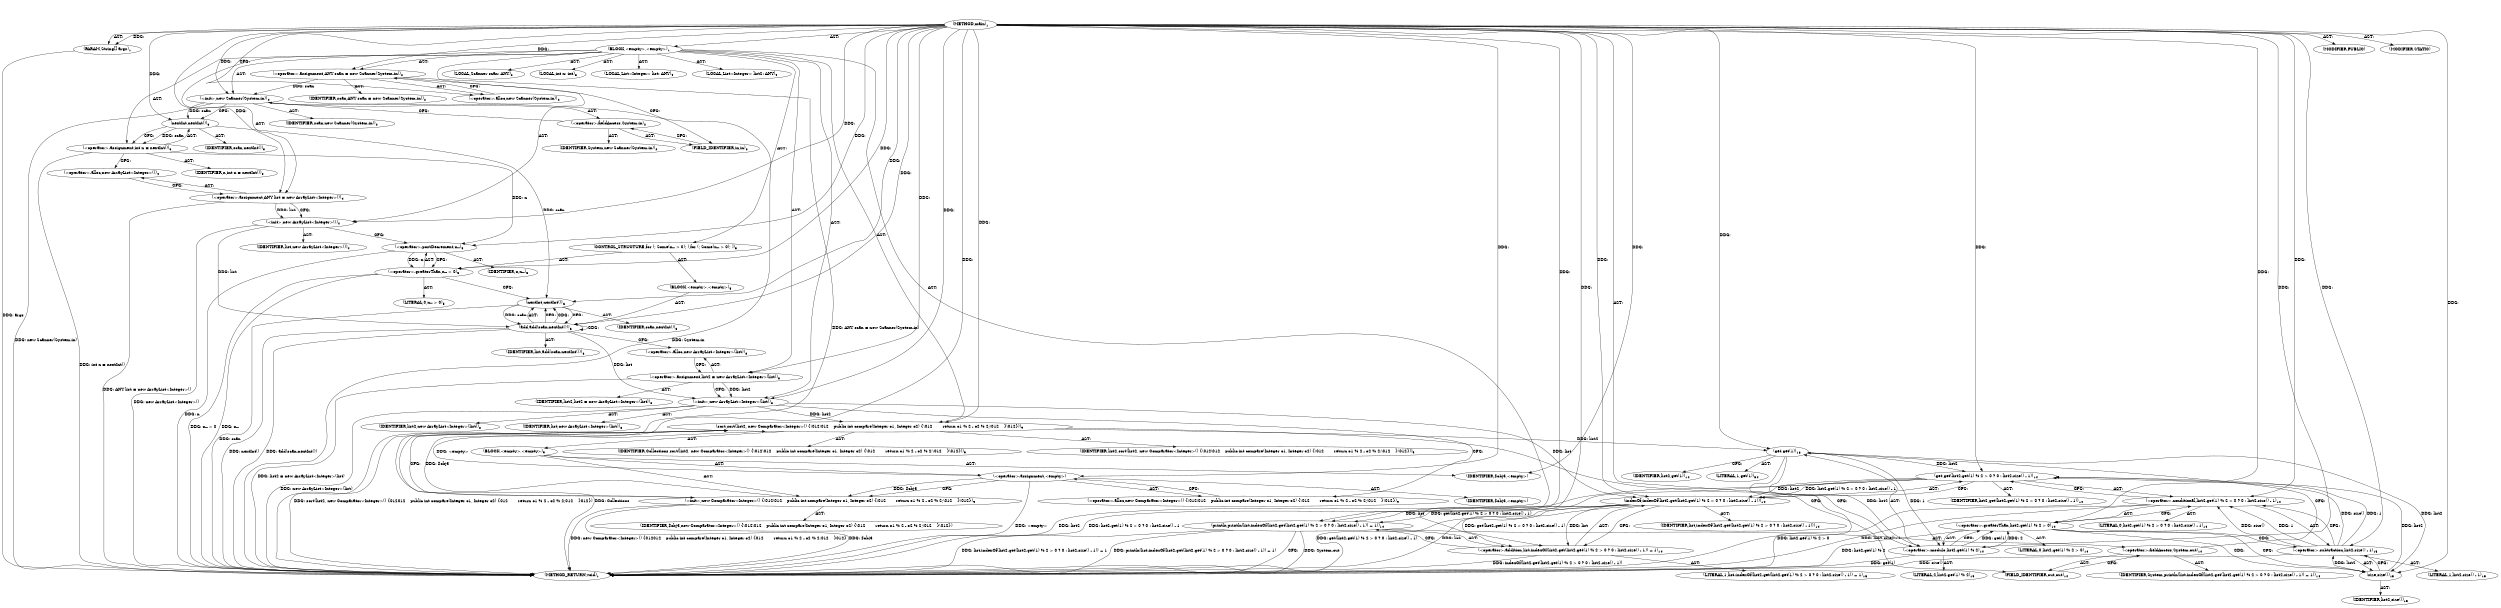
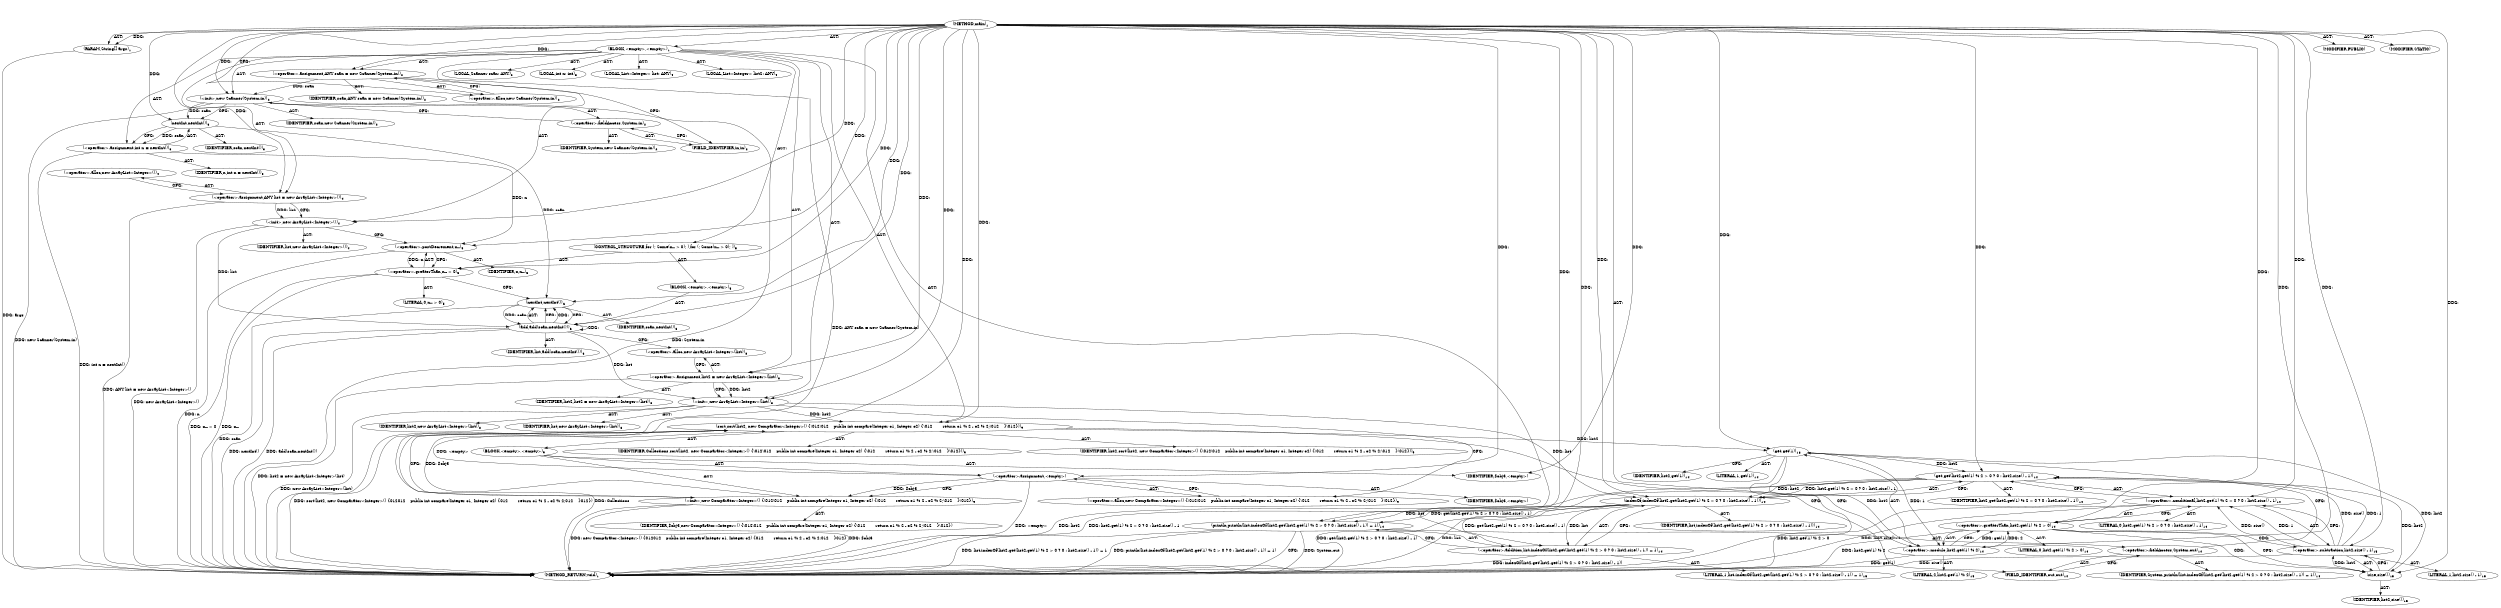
(120, 160) -> none
(1757, 476) -> (1757, 476)
